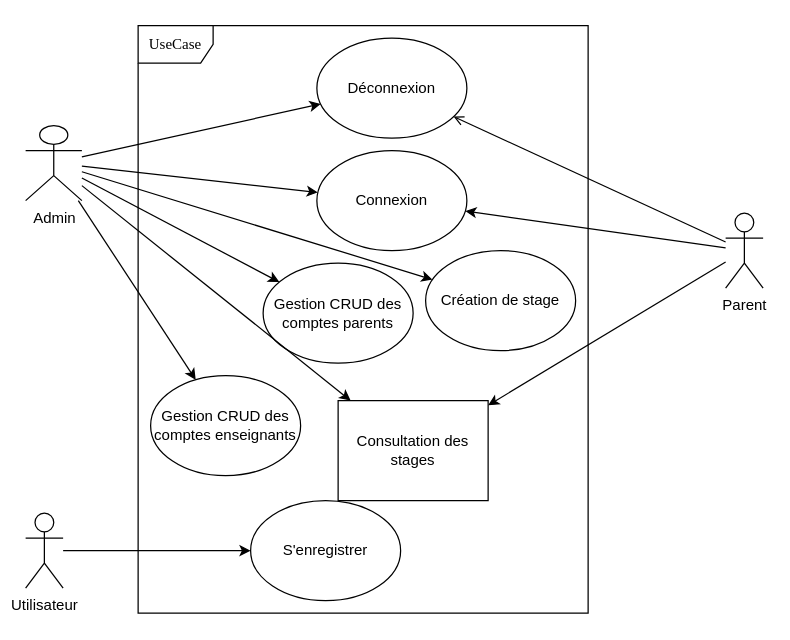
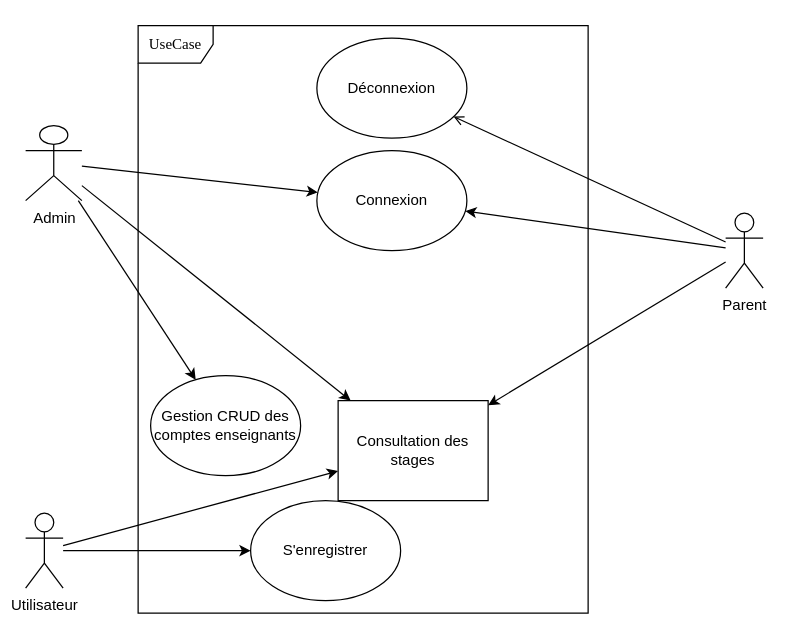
(197, 131) -> none
(253, 225) -> none
(177, 228) -> none
(501, 301) -> none
(338, 313) -> none
none -> (197, 509)
